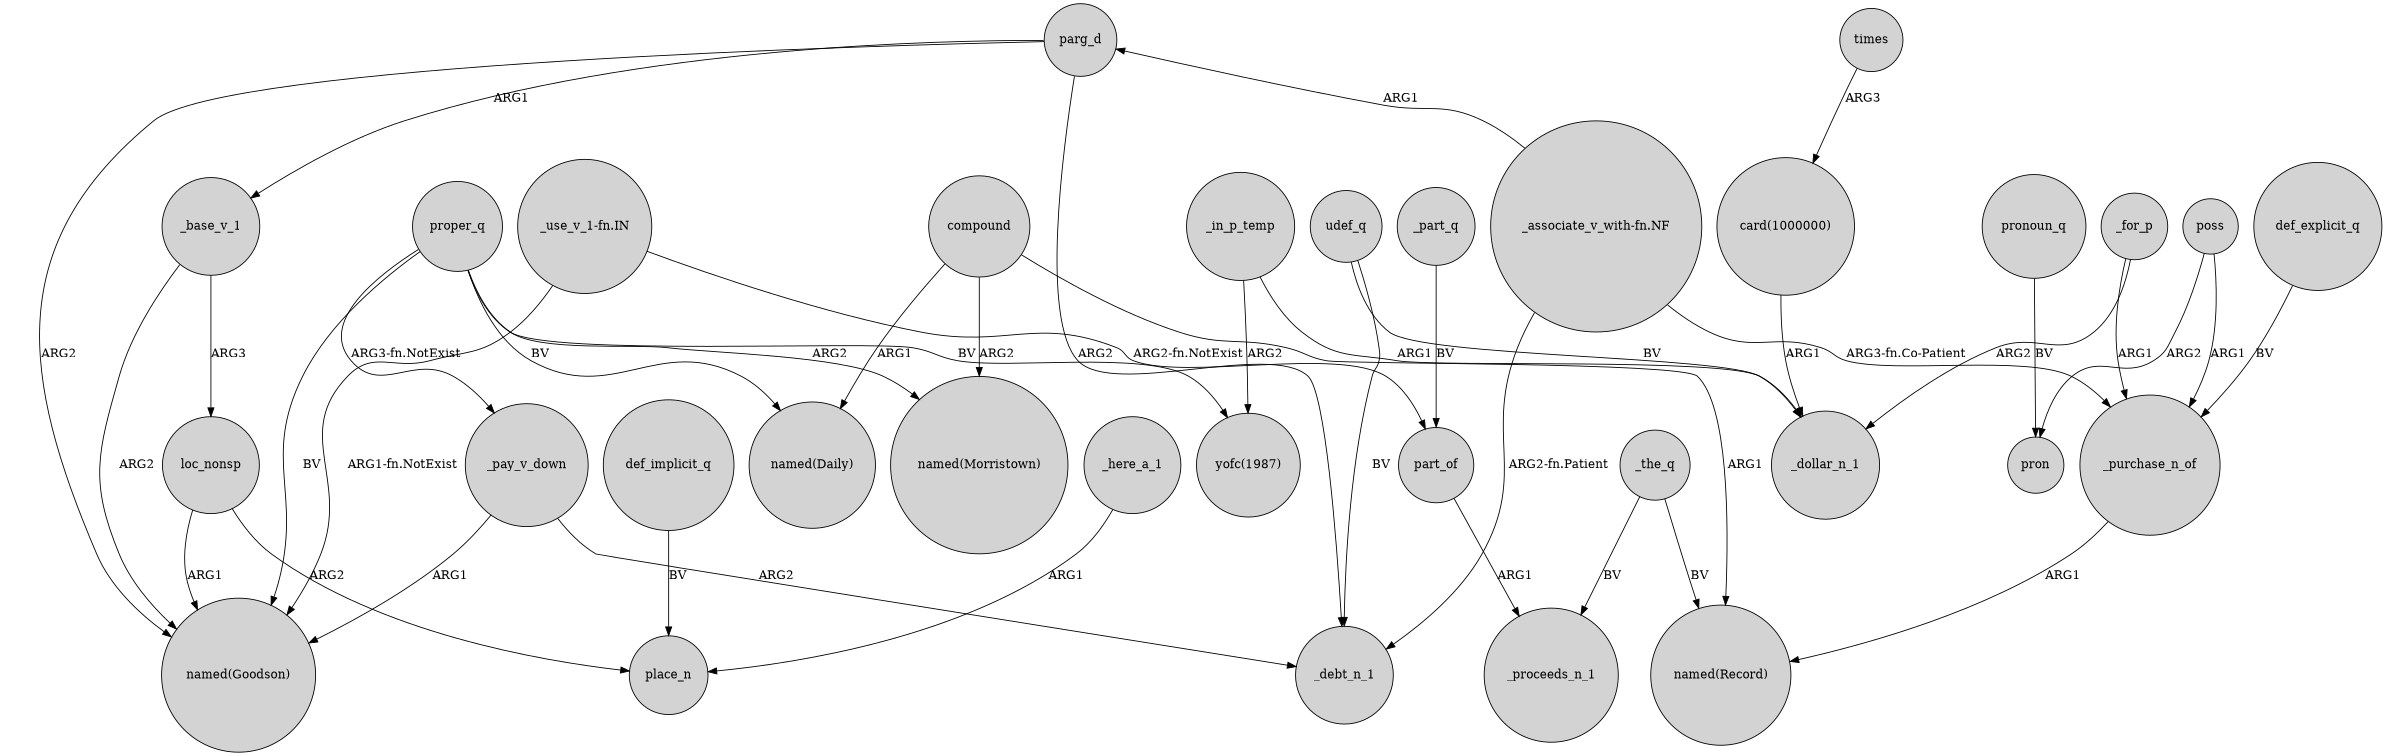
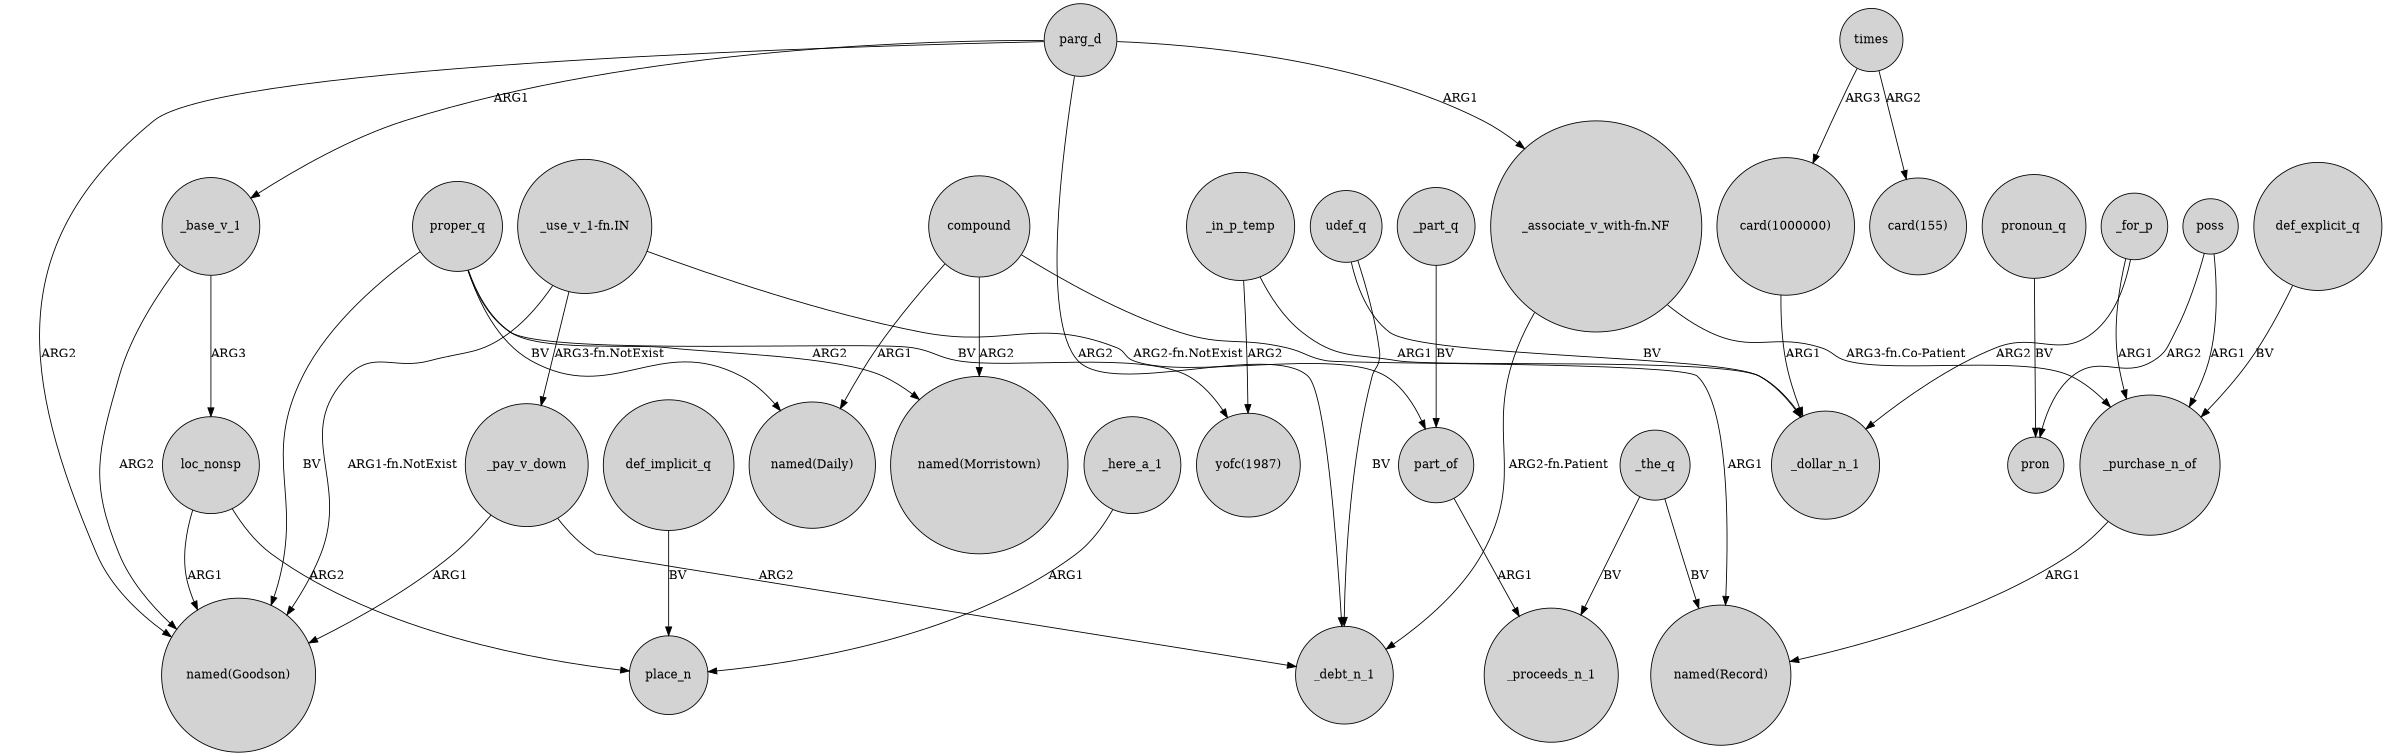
(1328, 95) -> (1324, 67)
none -> (1918, 226)
(354, 363) -> (555, 350)
